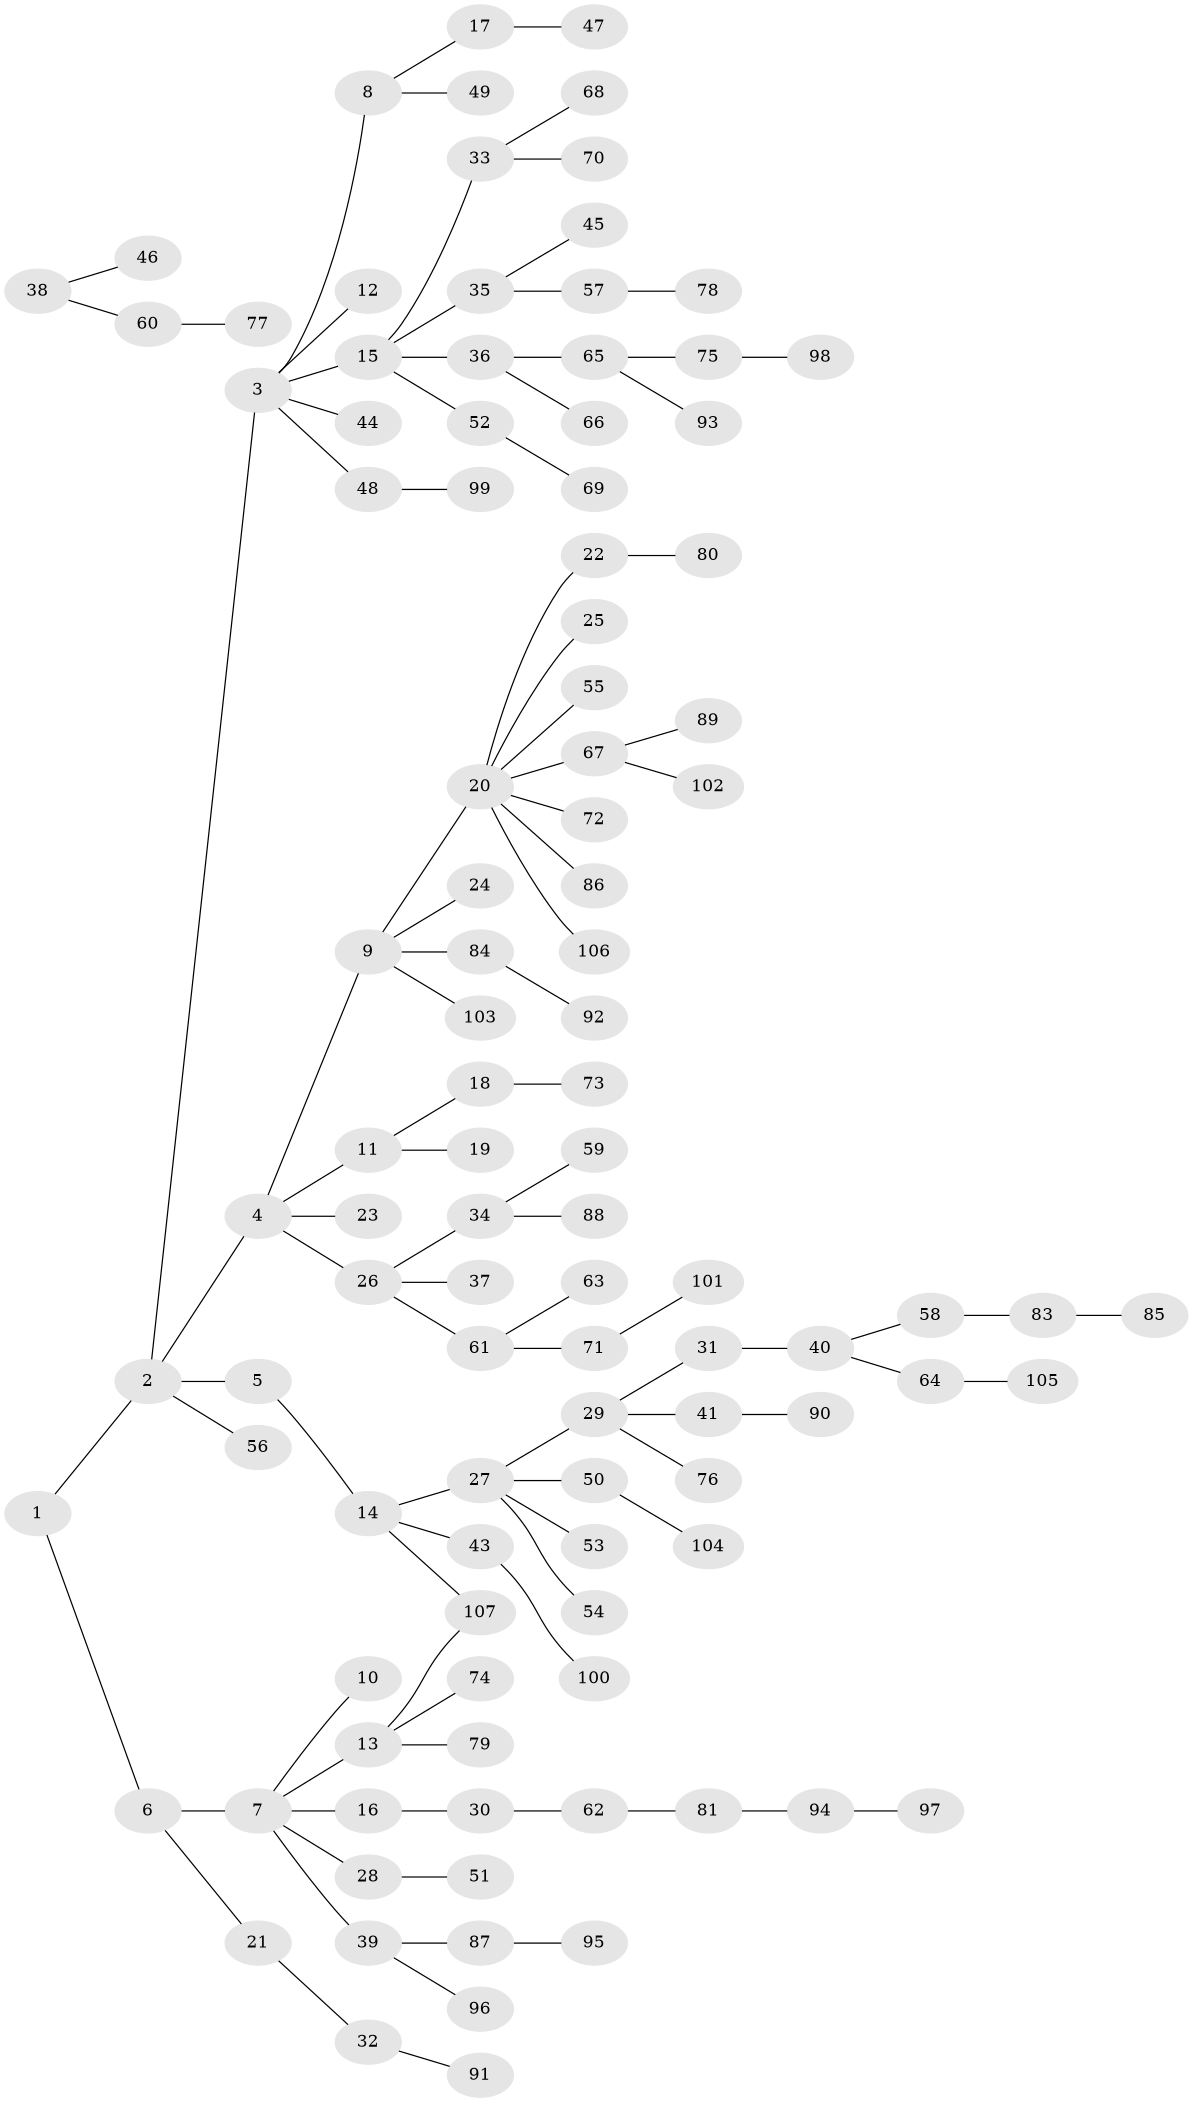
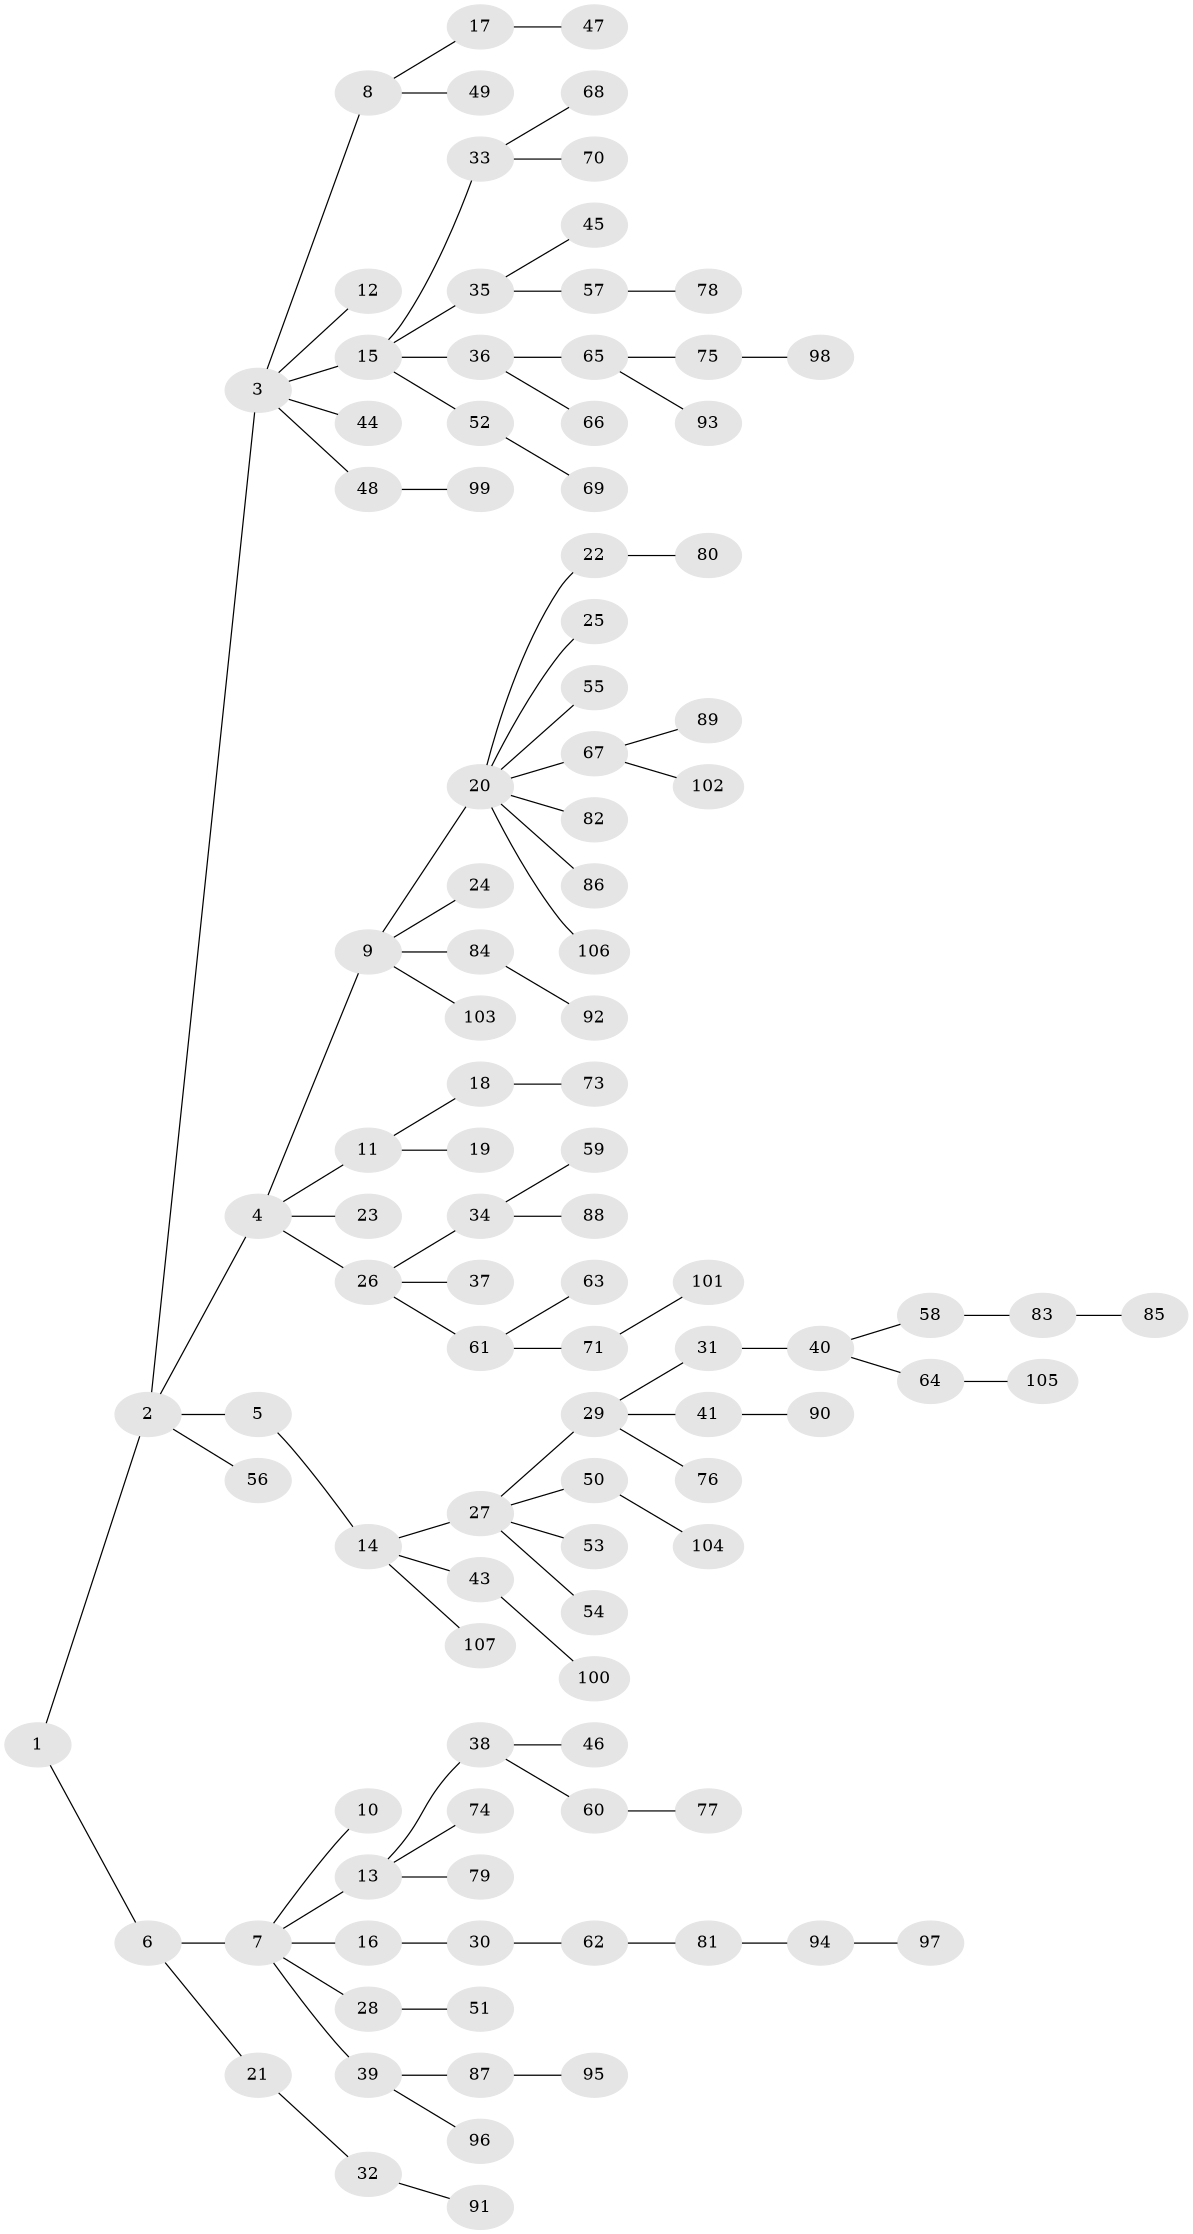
(594, 820) -> (594, 820)
(423, 1678) -> (423, 1810)
